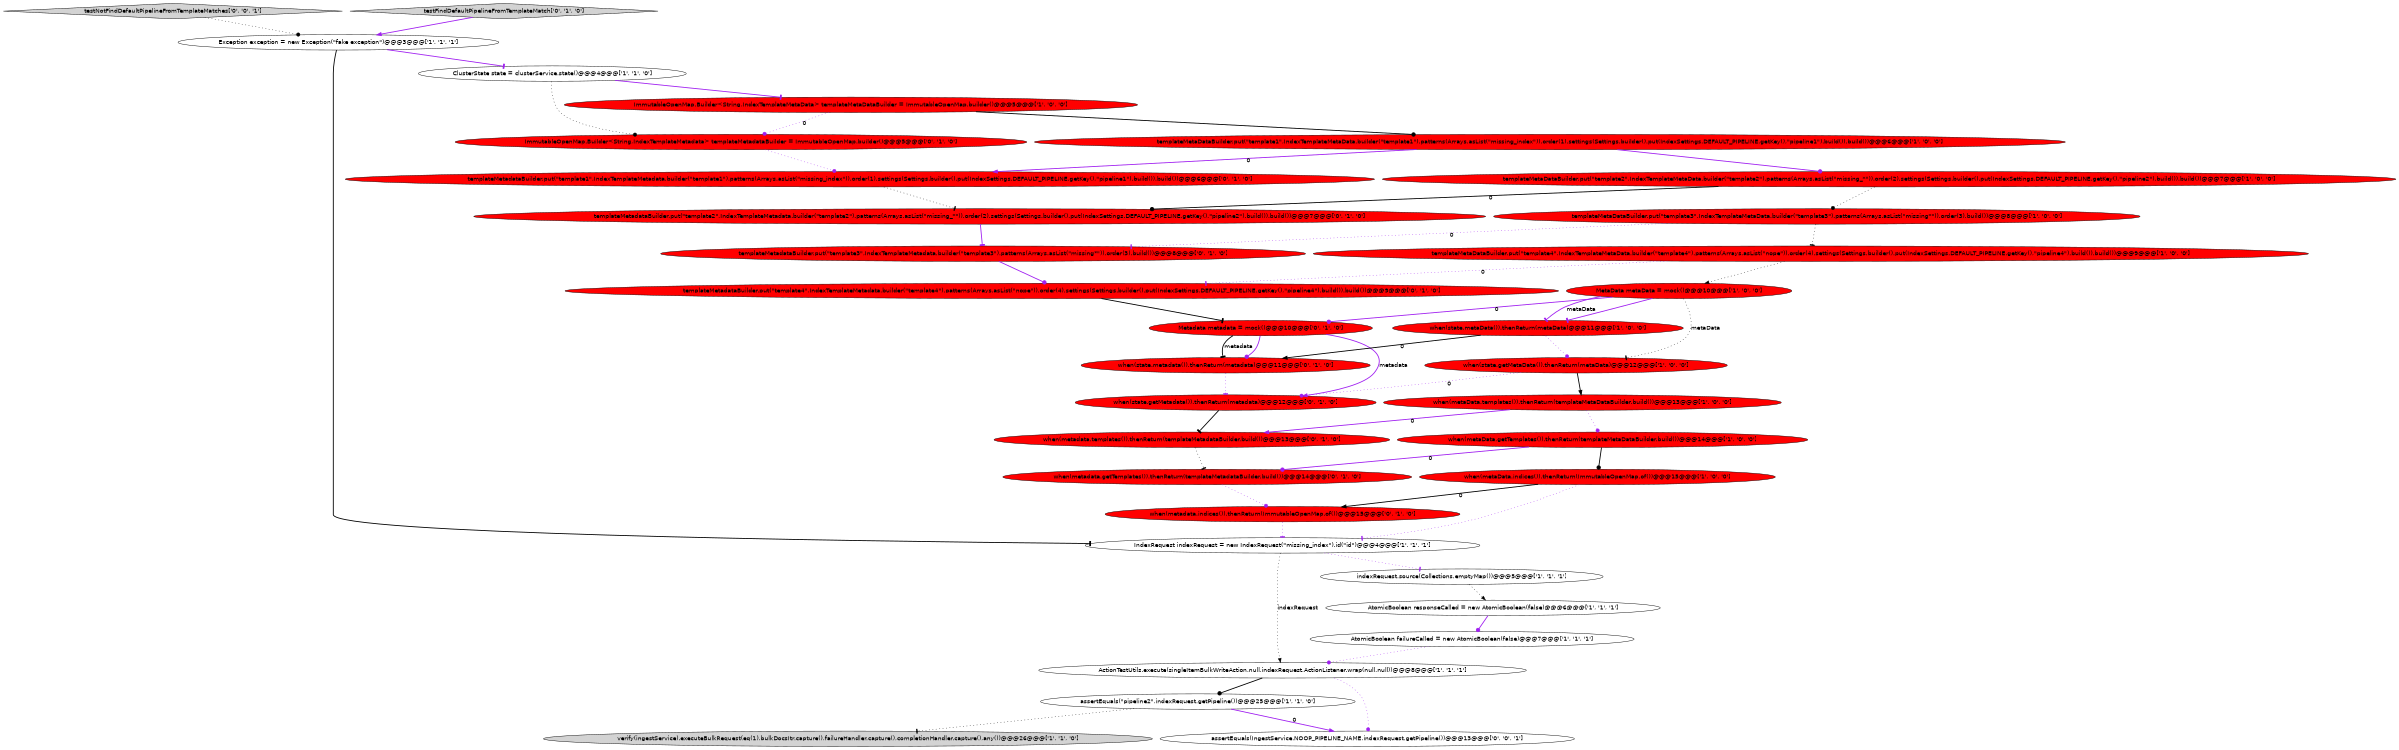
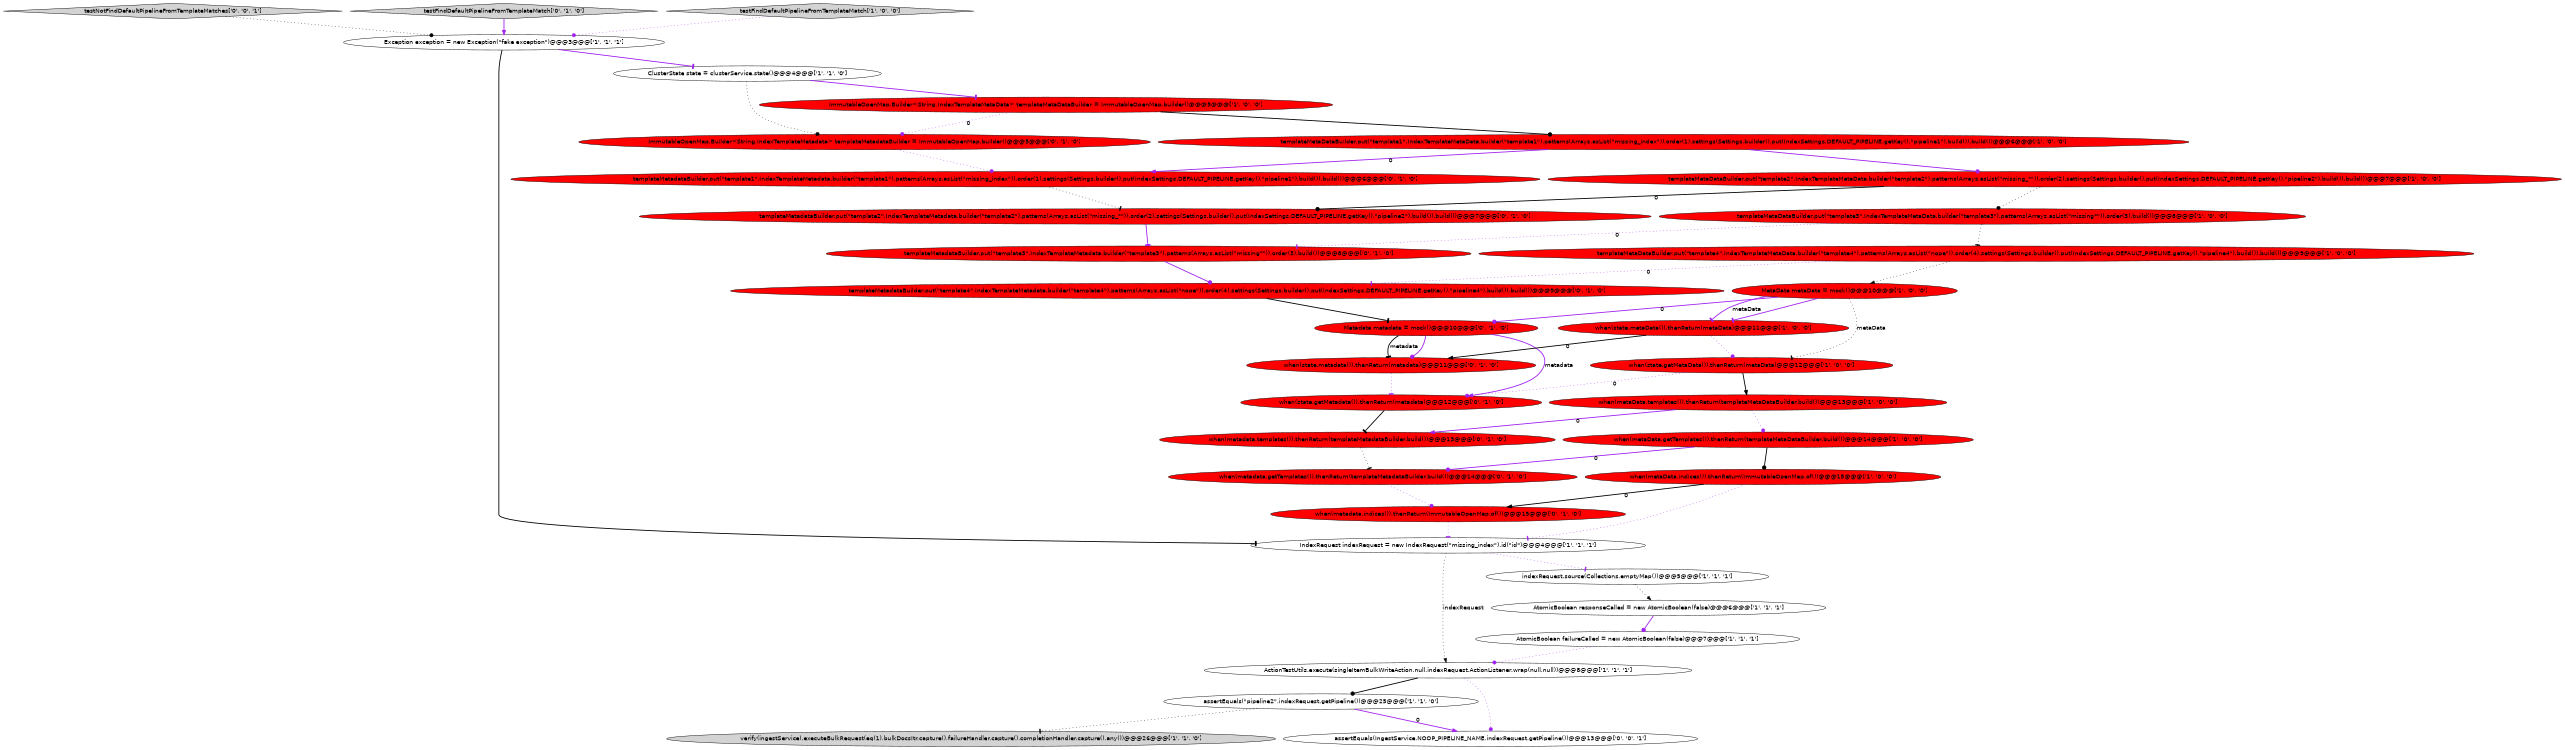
none -> (820, 11)
